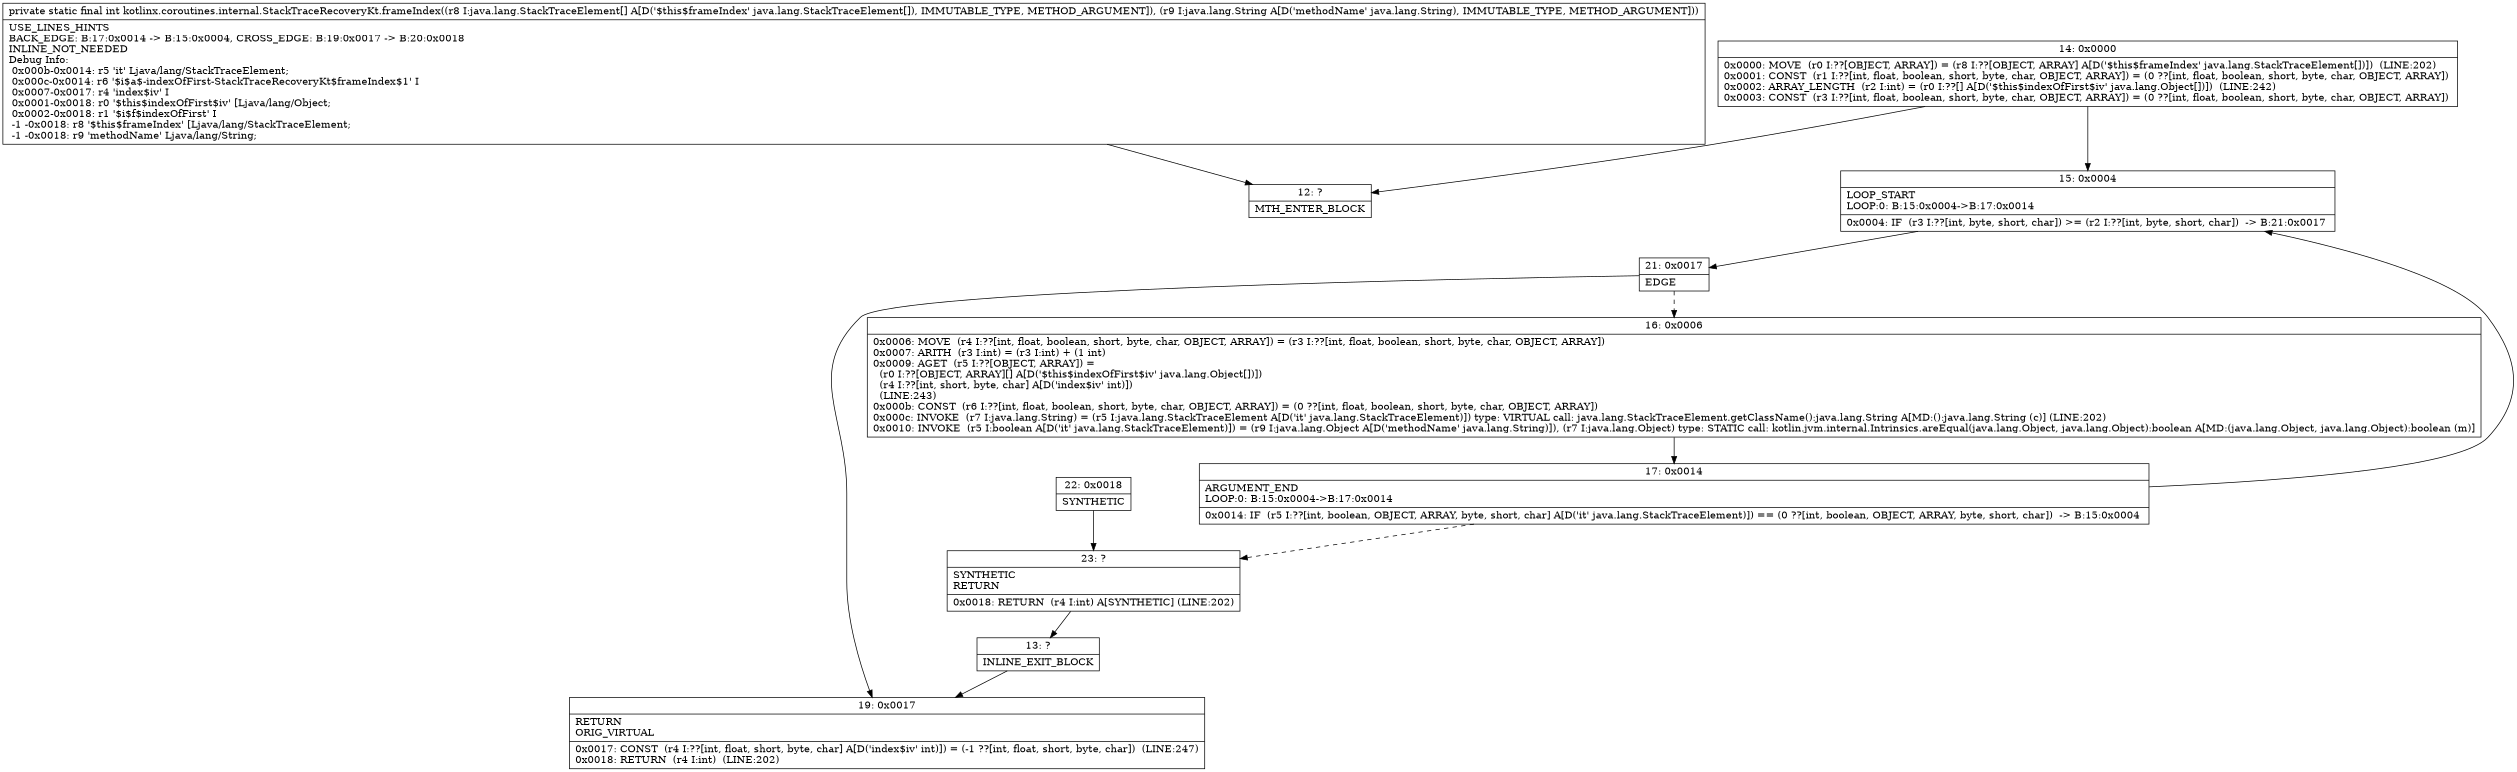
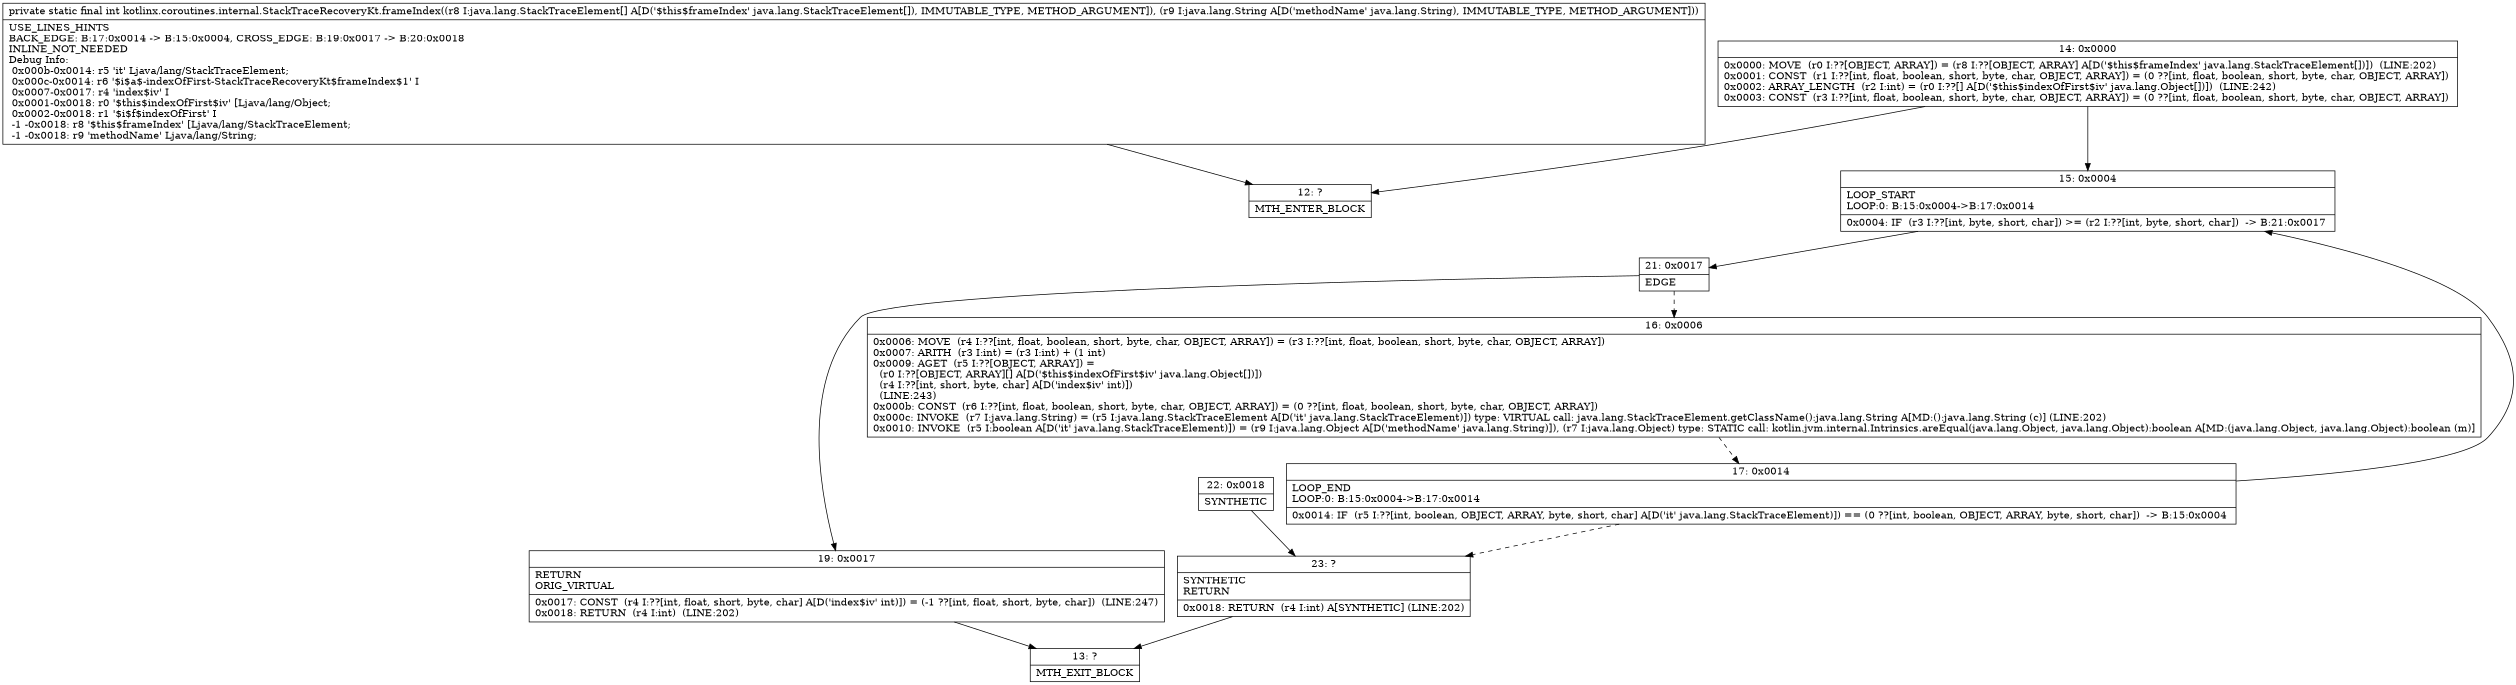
(1674, 447) -> (1727, 448)
(1252, 488) -> (1322, 488)
(1038, 662) -> (1085, 673)
(985, 682) -> (992, 634)
